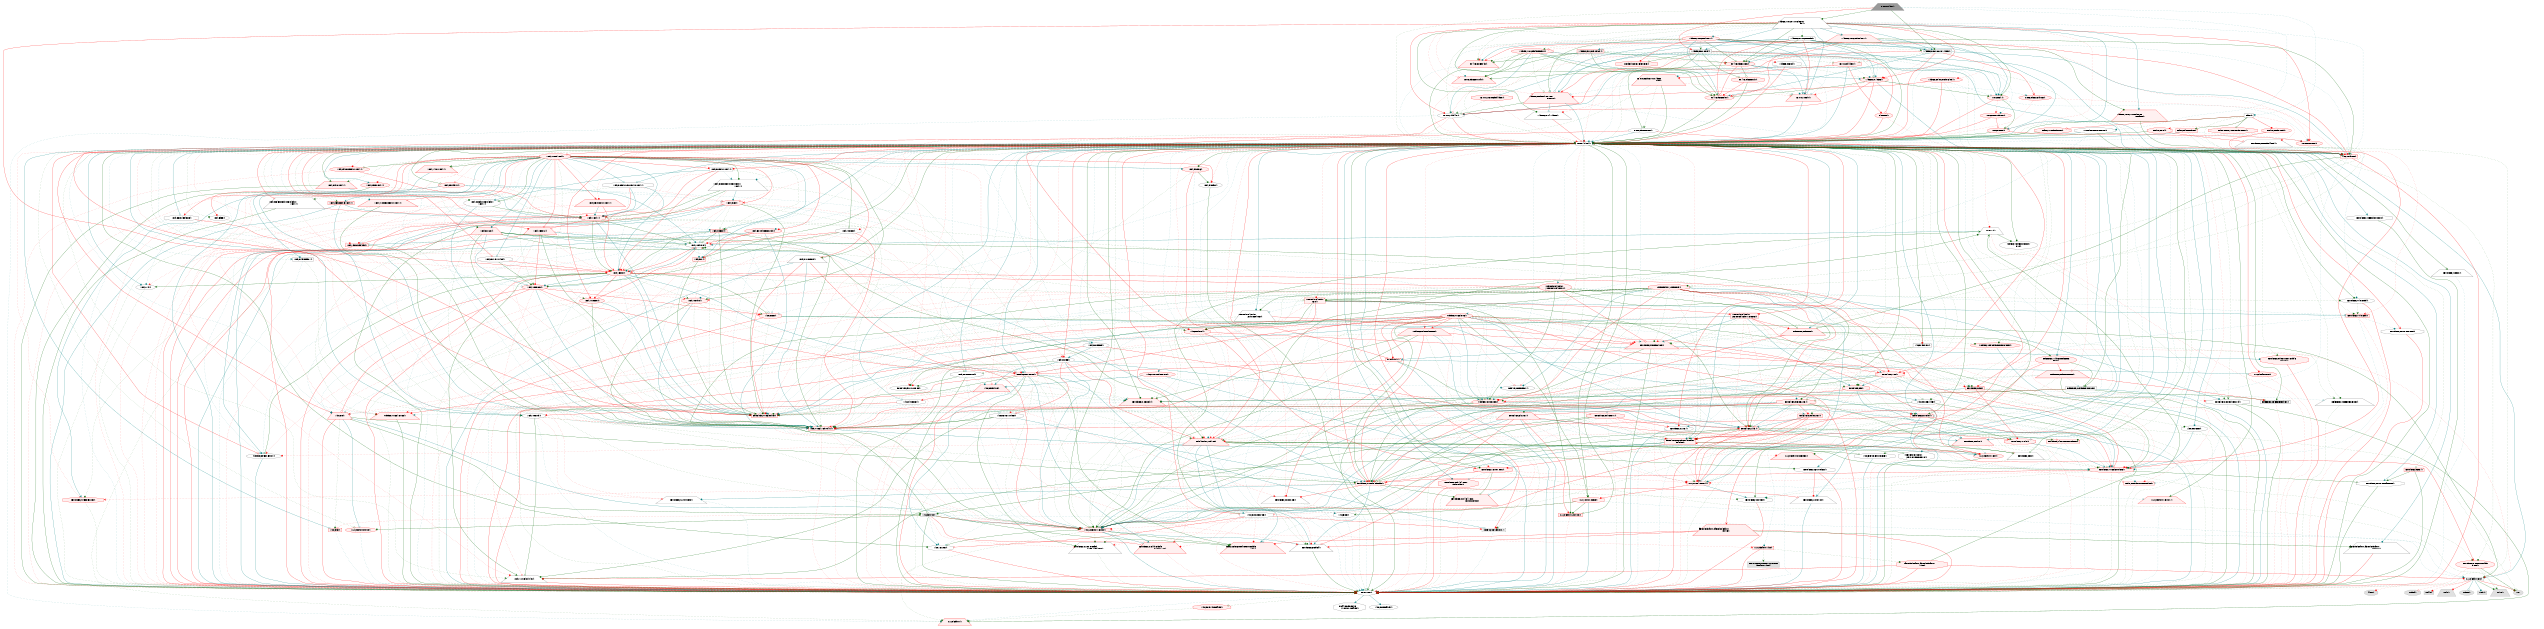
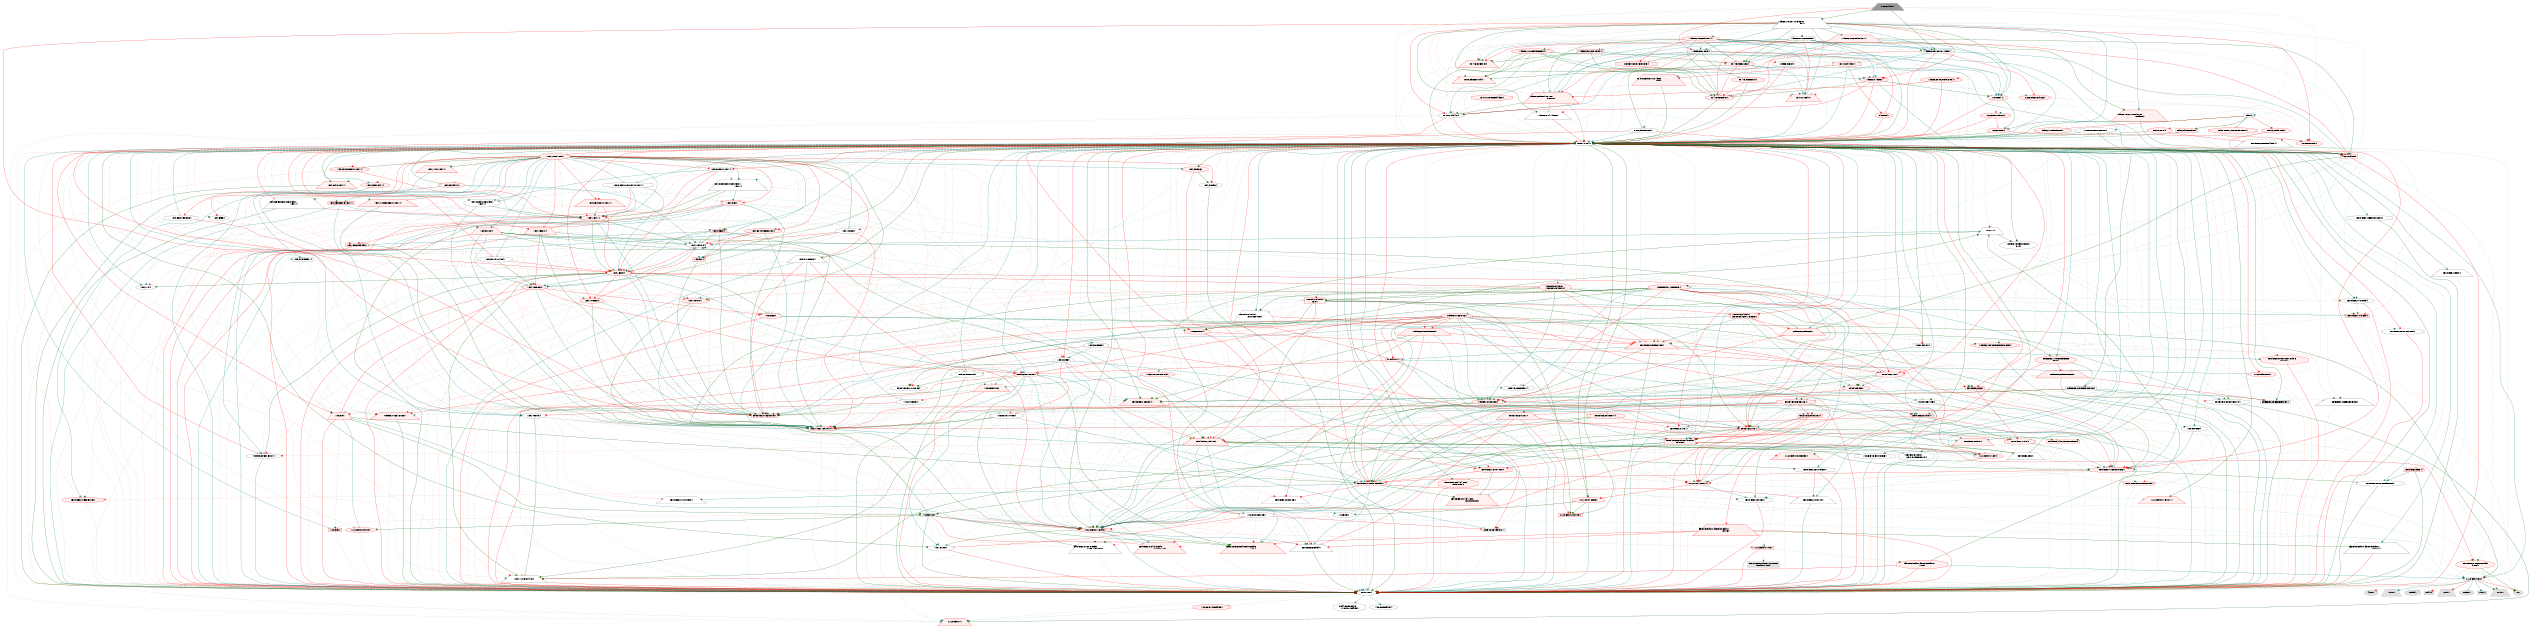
(1536, 58) -> (1536, 58)
(1744, 71) -> none
(2205, 572) -> (2205, 572)
none -> (2391, 593)
